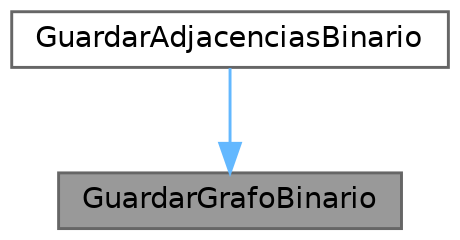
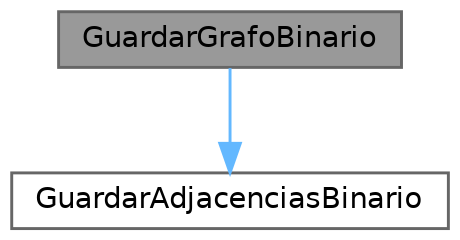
(230, 106) -> (230, 106)
